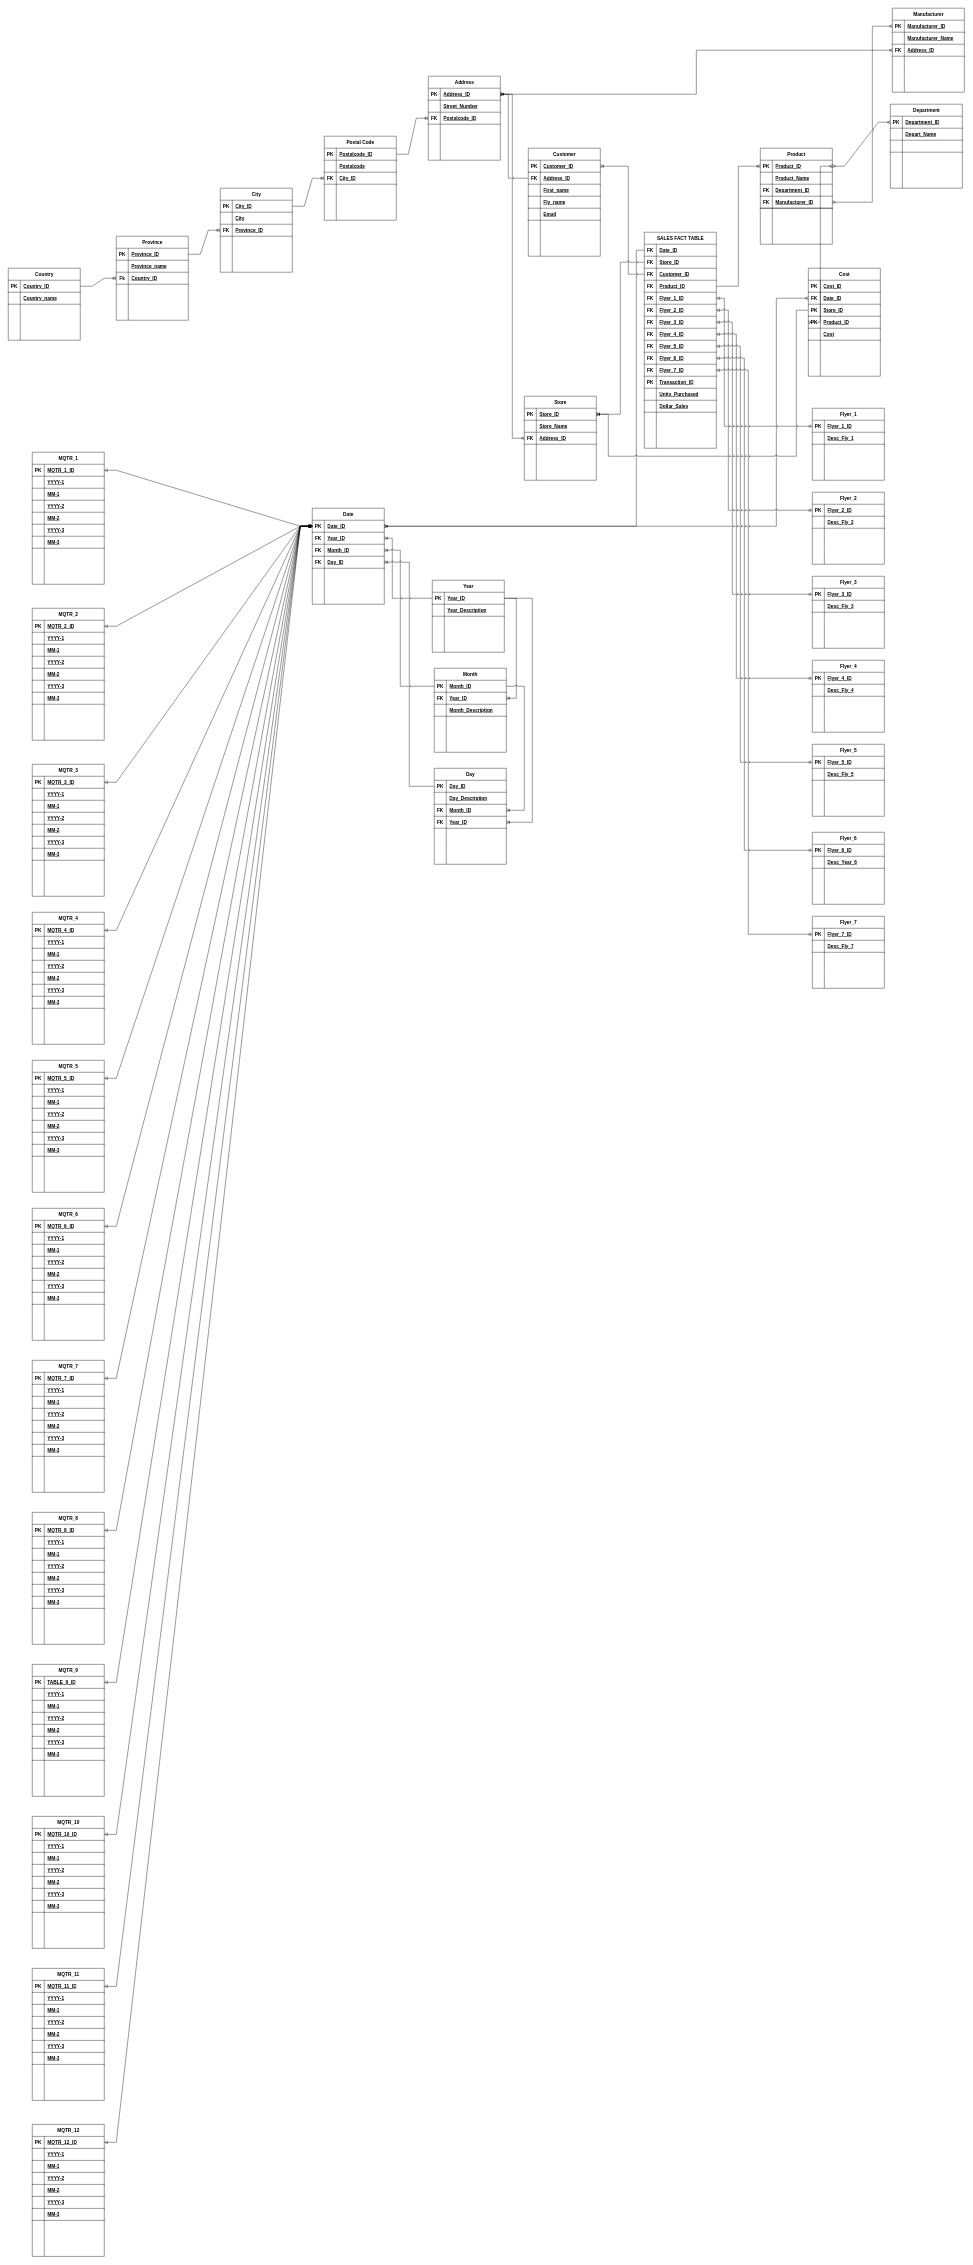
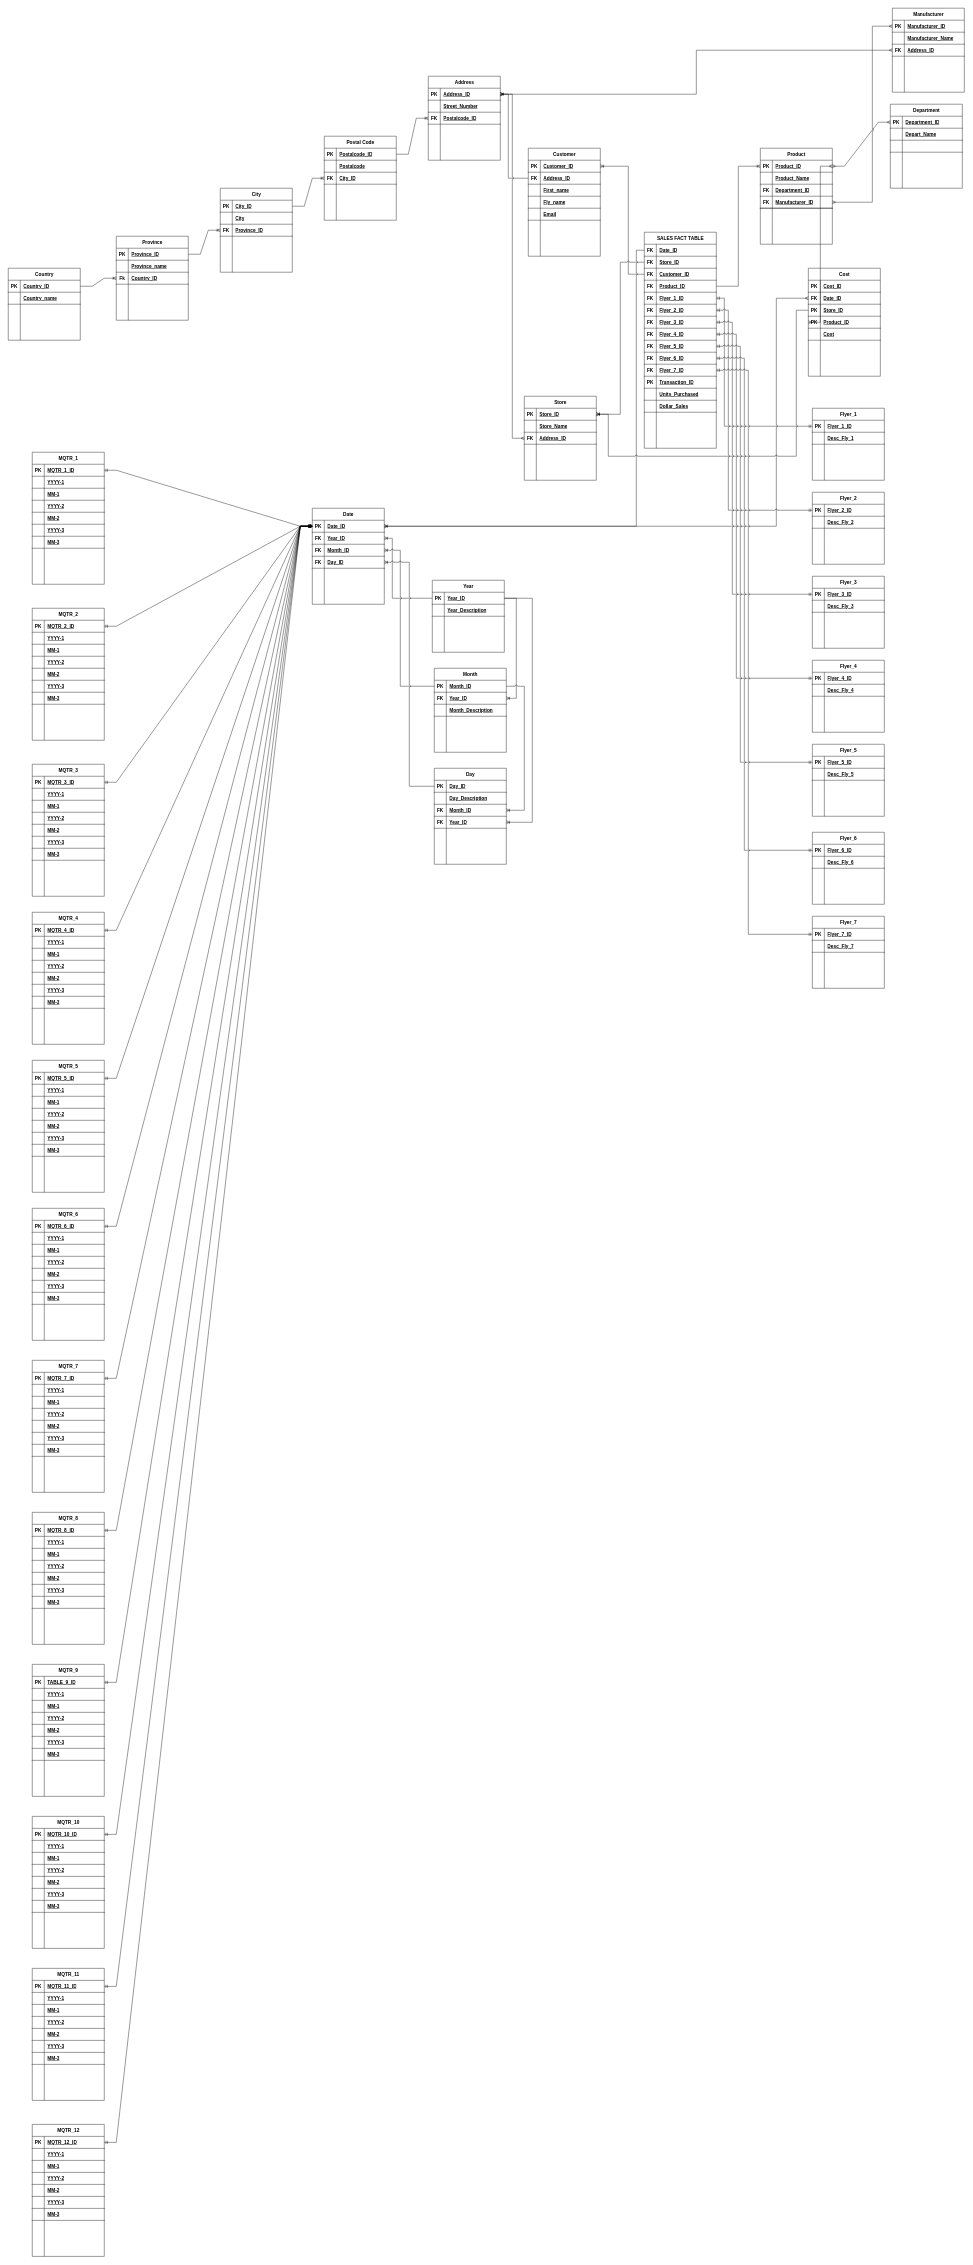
(842, 862) -> (840, 862)
